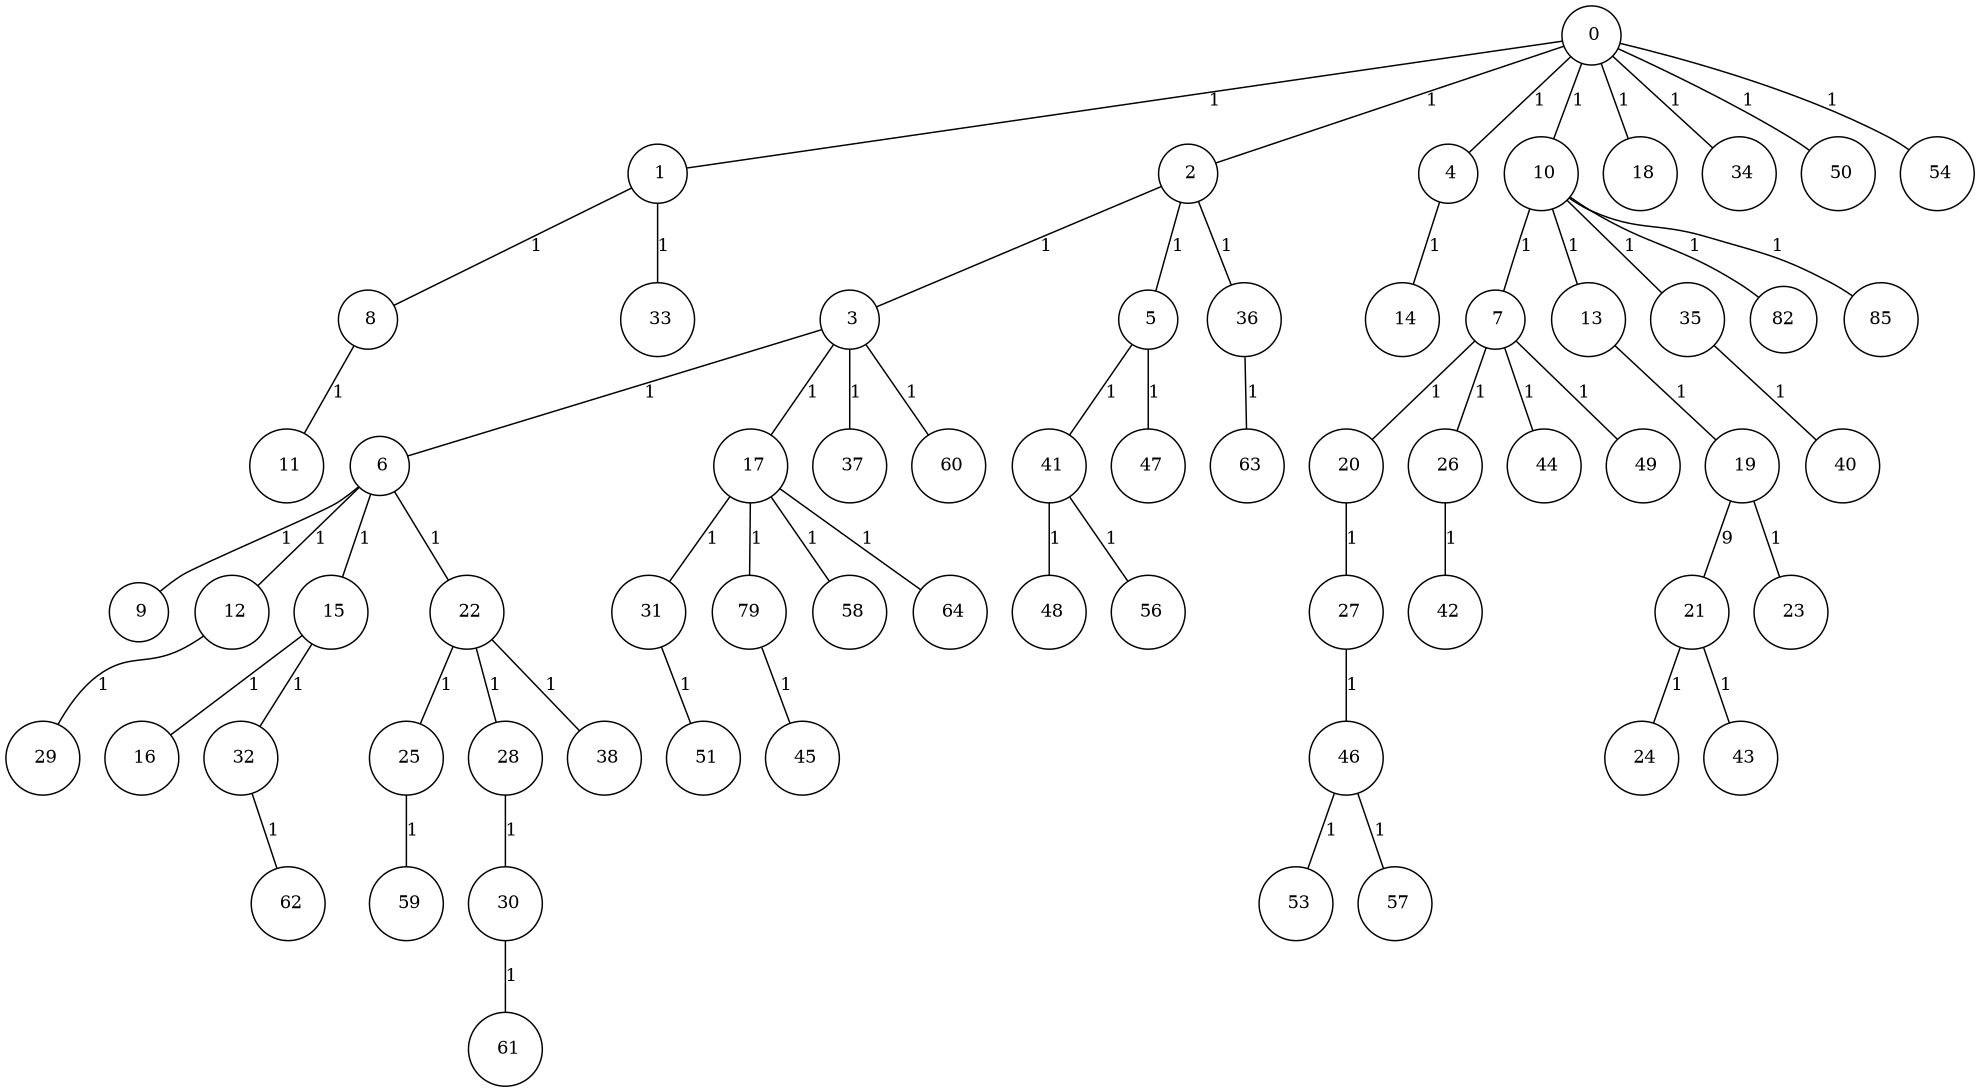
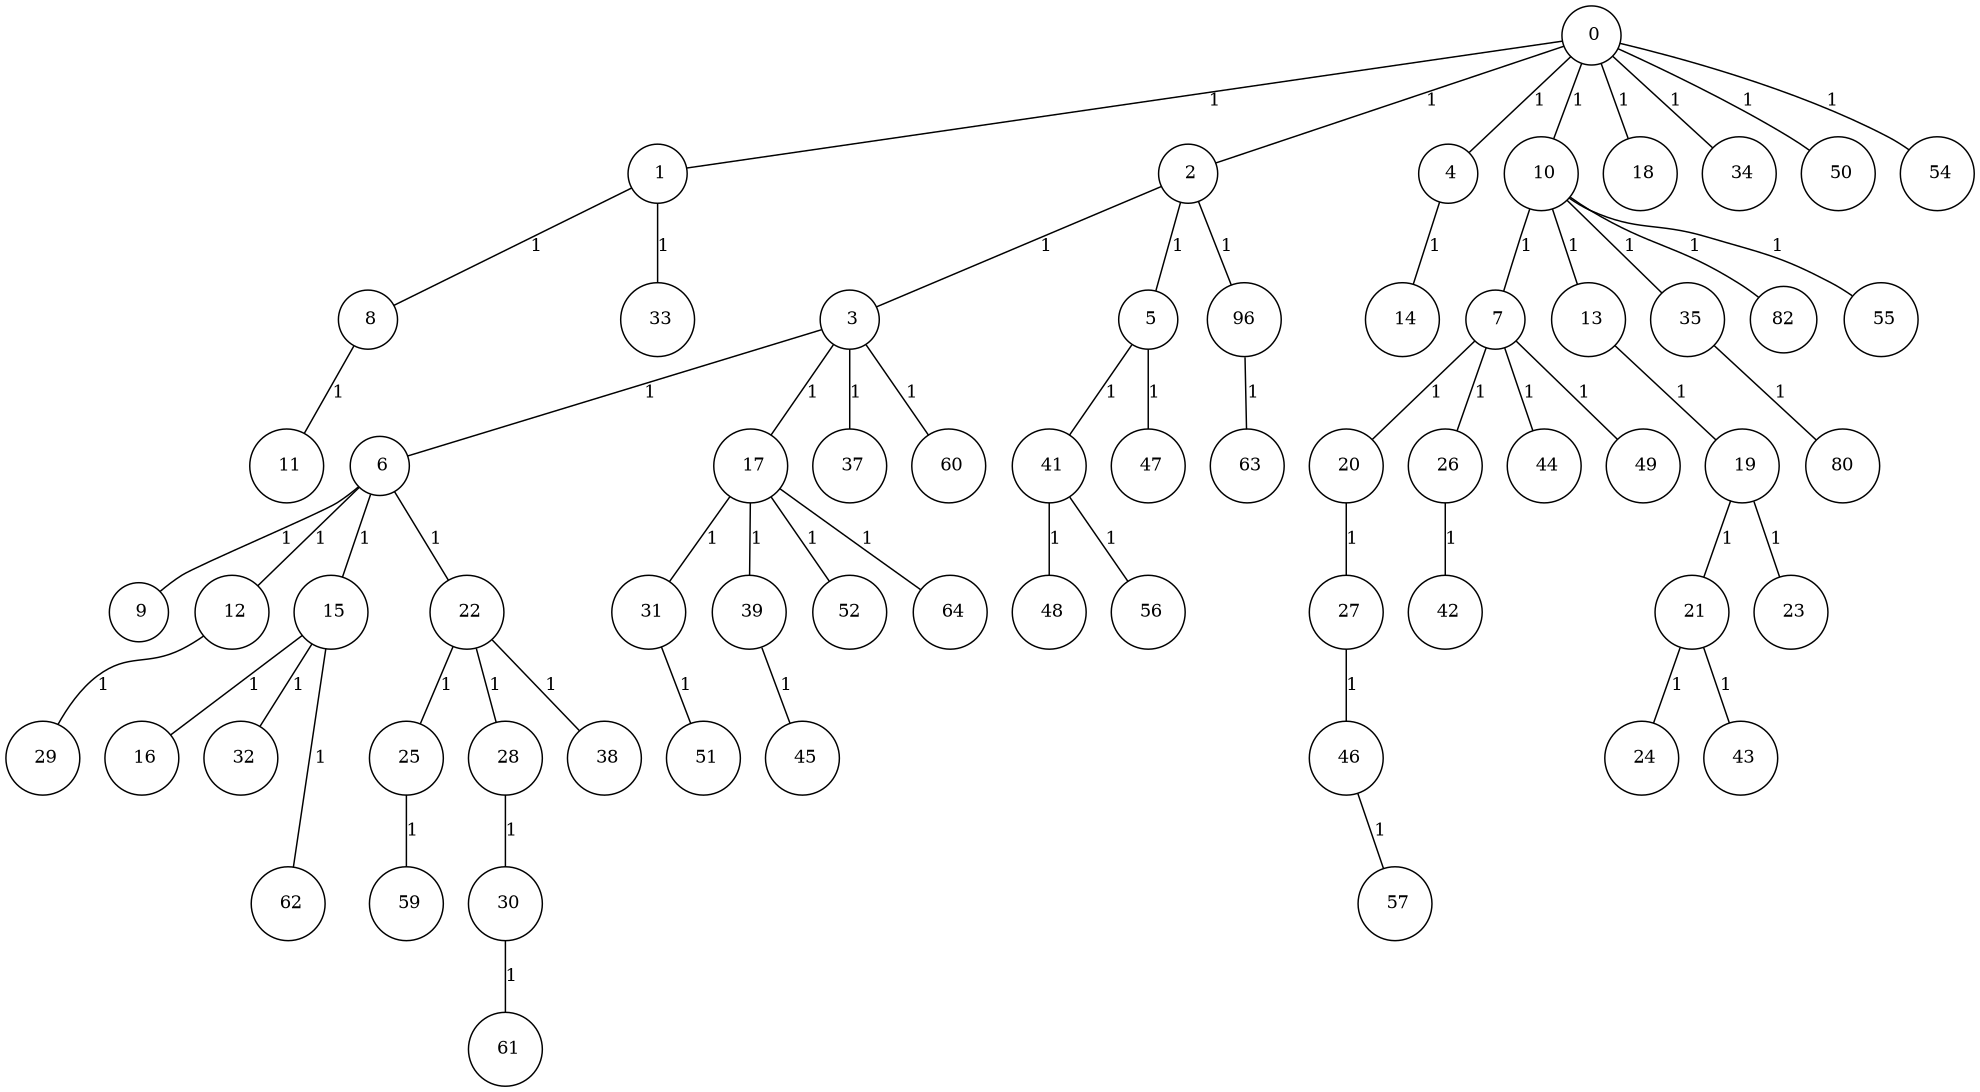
(1244, 320) -> (1244, 320)
(1881, 320) -> (1881, 320)
(1843, 466) -> (1843, 466)
(1728, 539) -> (1728, 539)
(749, 612) -> (749, 612)
(850, 612) -> (850, 612)
(265, 831) -> (310, 758)
(1296, 904) -> none
